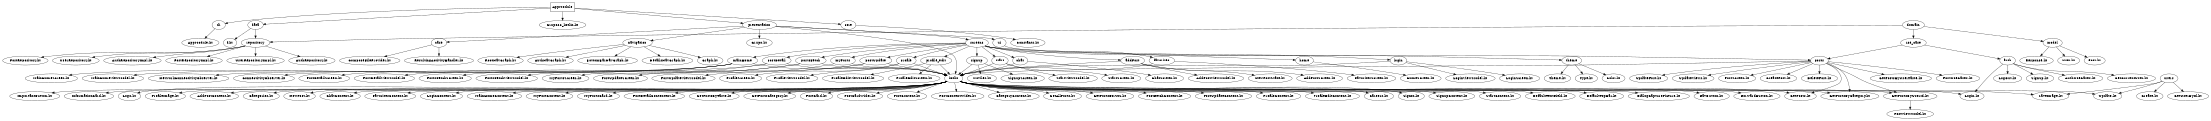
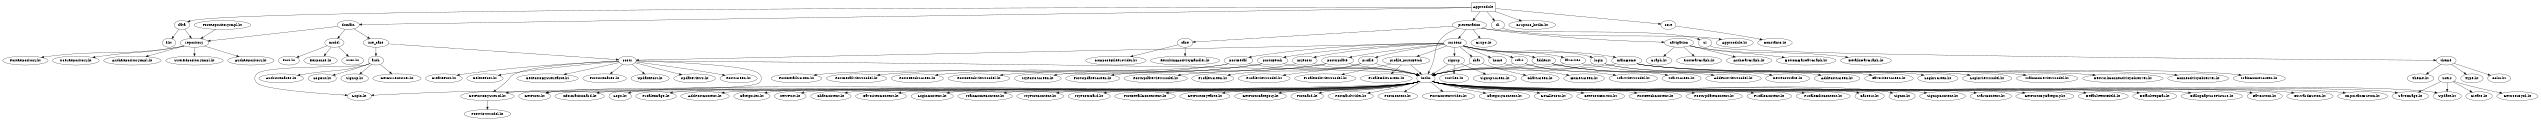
none -> (917, 16)
(227, 51) -> (209, 33)
(936, 61) -> (1406, 61)
(1843, 73) -> none
